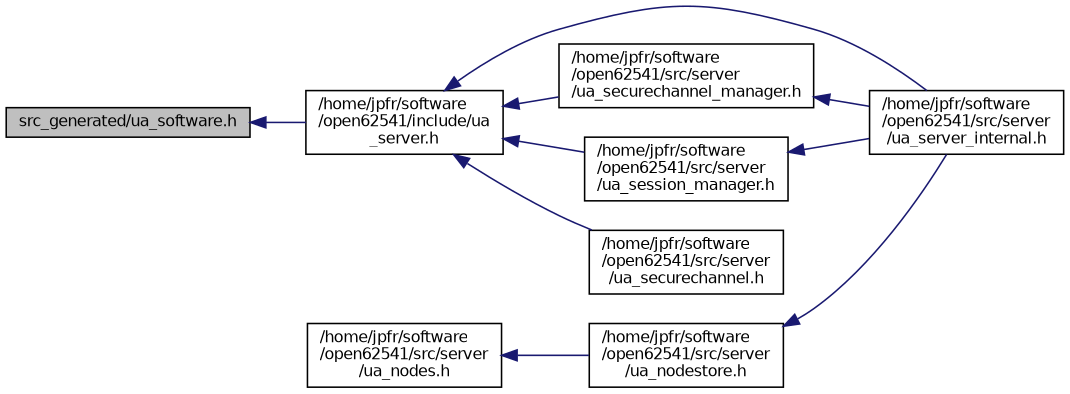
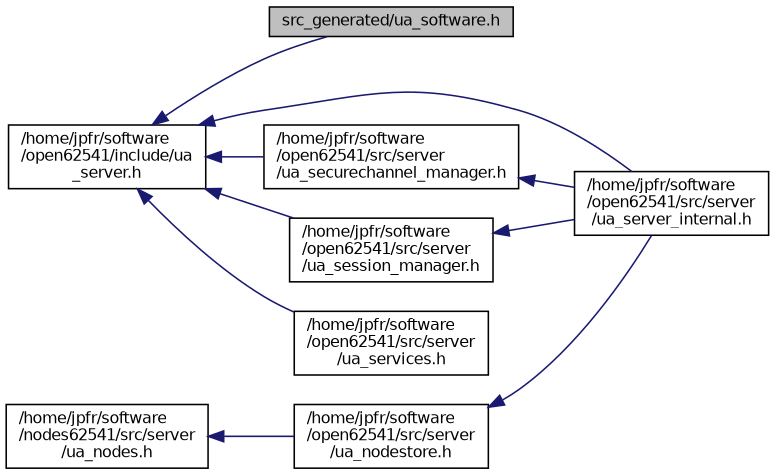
(286, 122) -> (243, 69)
(686, 262) -> (391, 343)
(404, 355) -> (107, 436)
